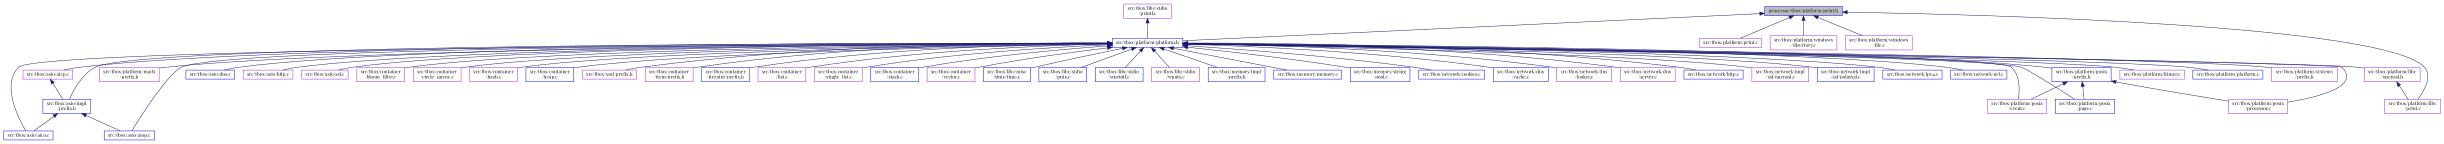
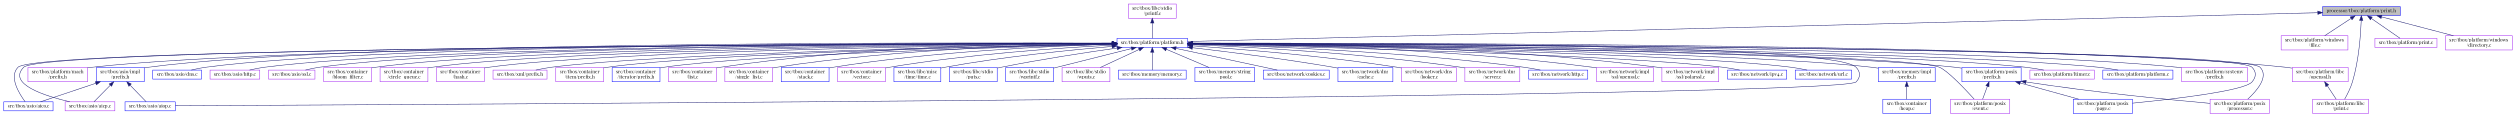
(840, 51) -> (1907, 93)
(1846, 75) -> (1690, 75)
(58, 91) -> (102, 93)
